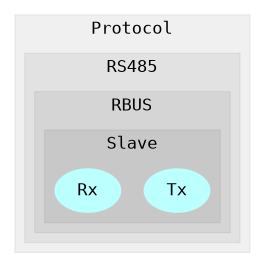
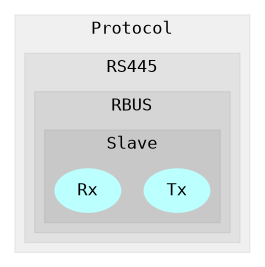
(132, 67) -> (132, 67)
